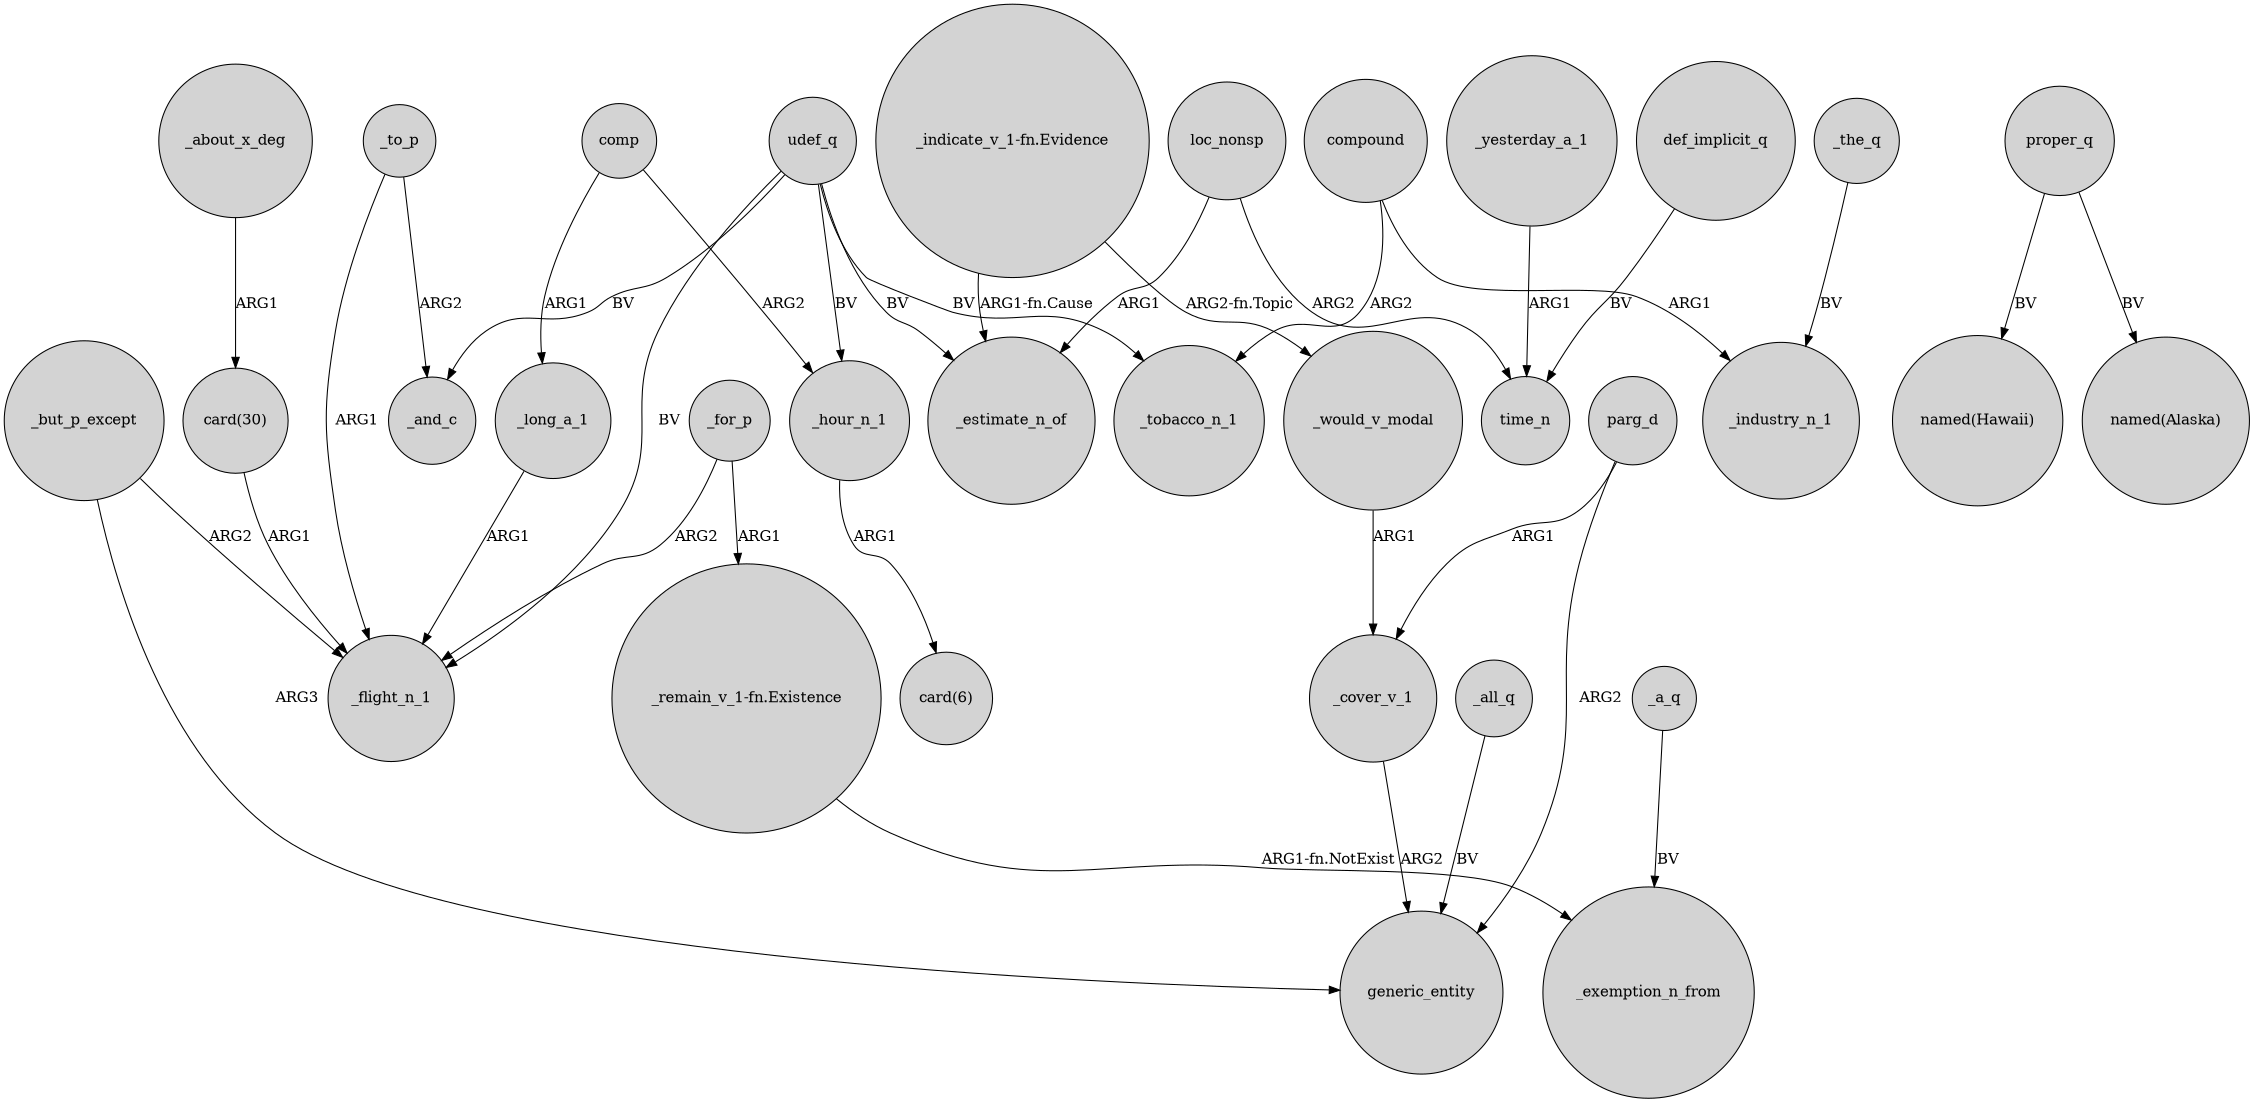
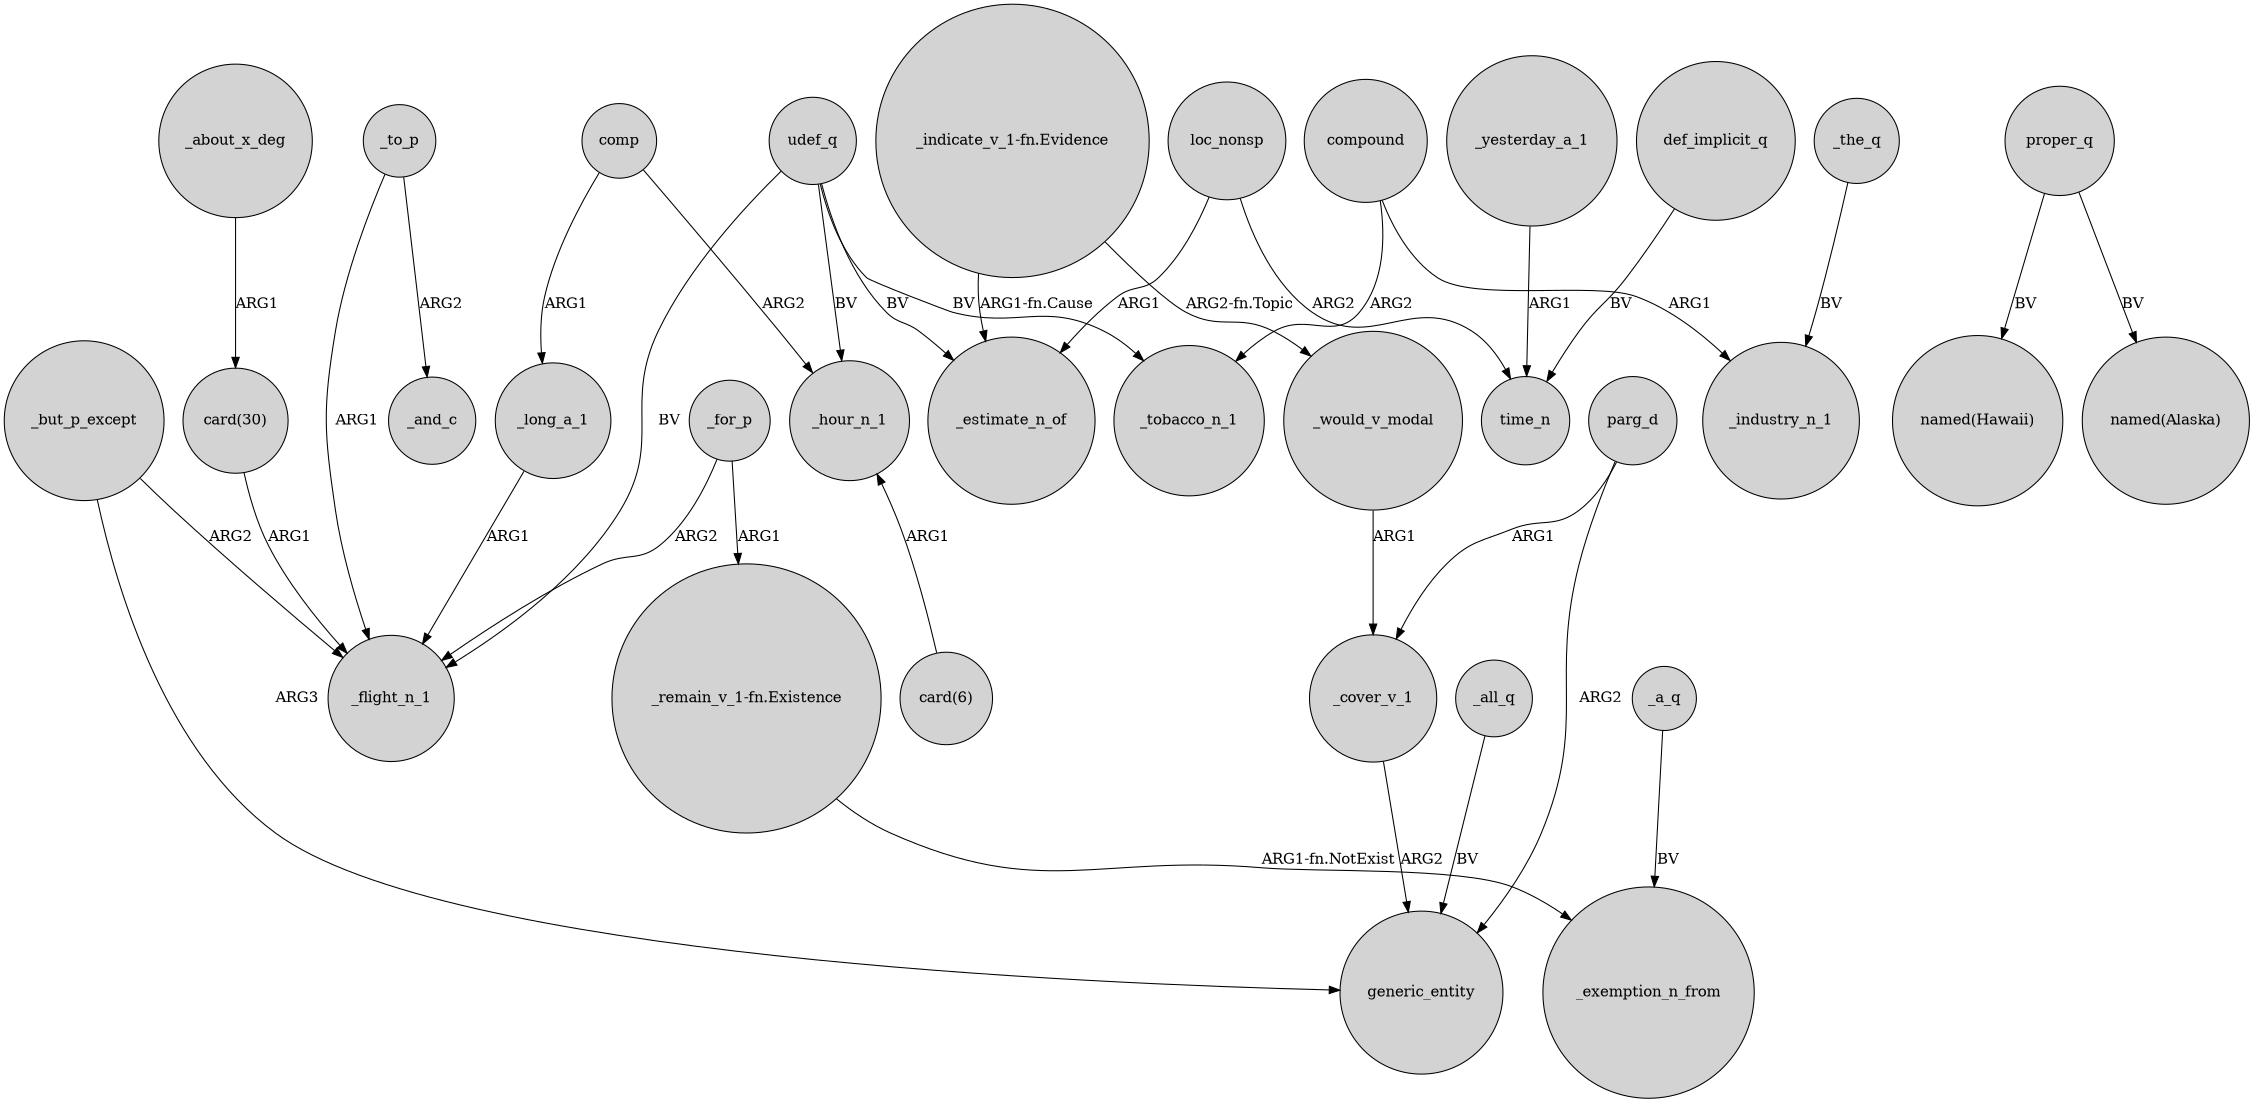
(626, 291) -> none
(883, 558) -> (914, 567)
